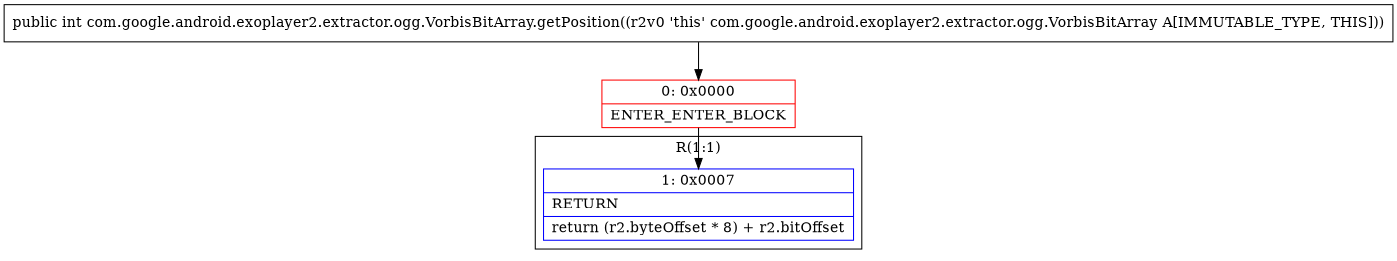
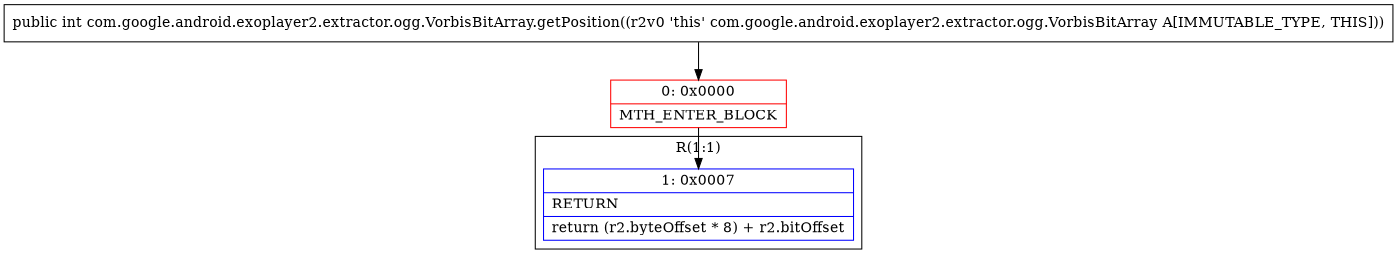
(699, 115) -> (699, 115)
